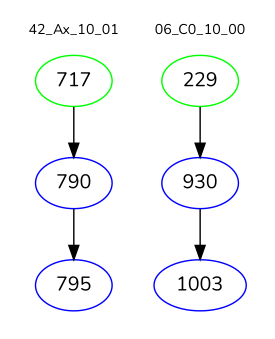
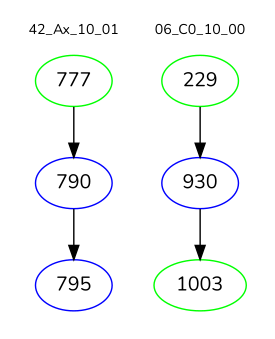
(74, 81) -> (74, 81)
(200, 285) -> (200, 285)
